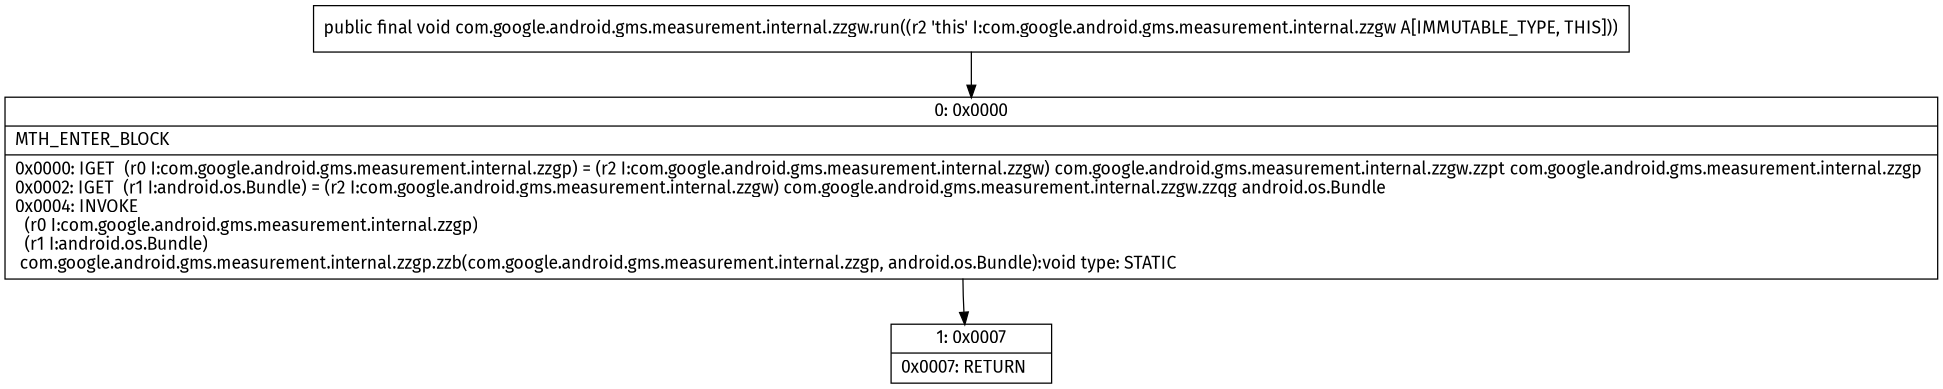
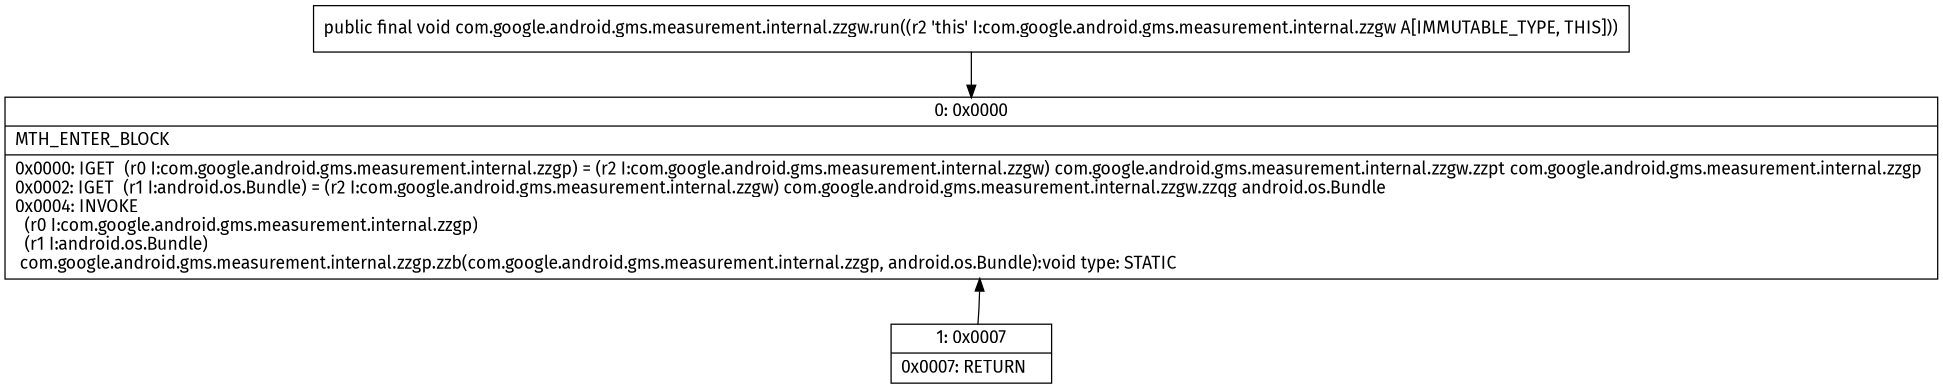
(963, 295) -> (979, 308)
